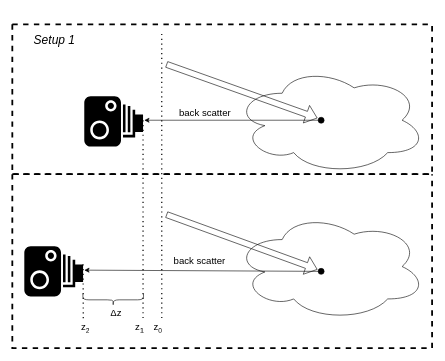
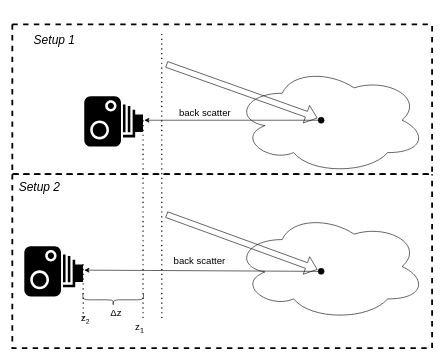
none -> (39, 186)
(88, 327) -> (88, 318)
(160, 327) -> none
